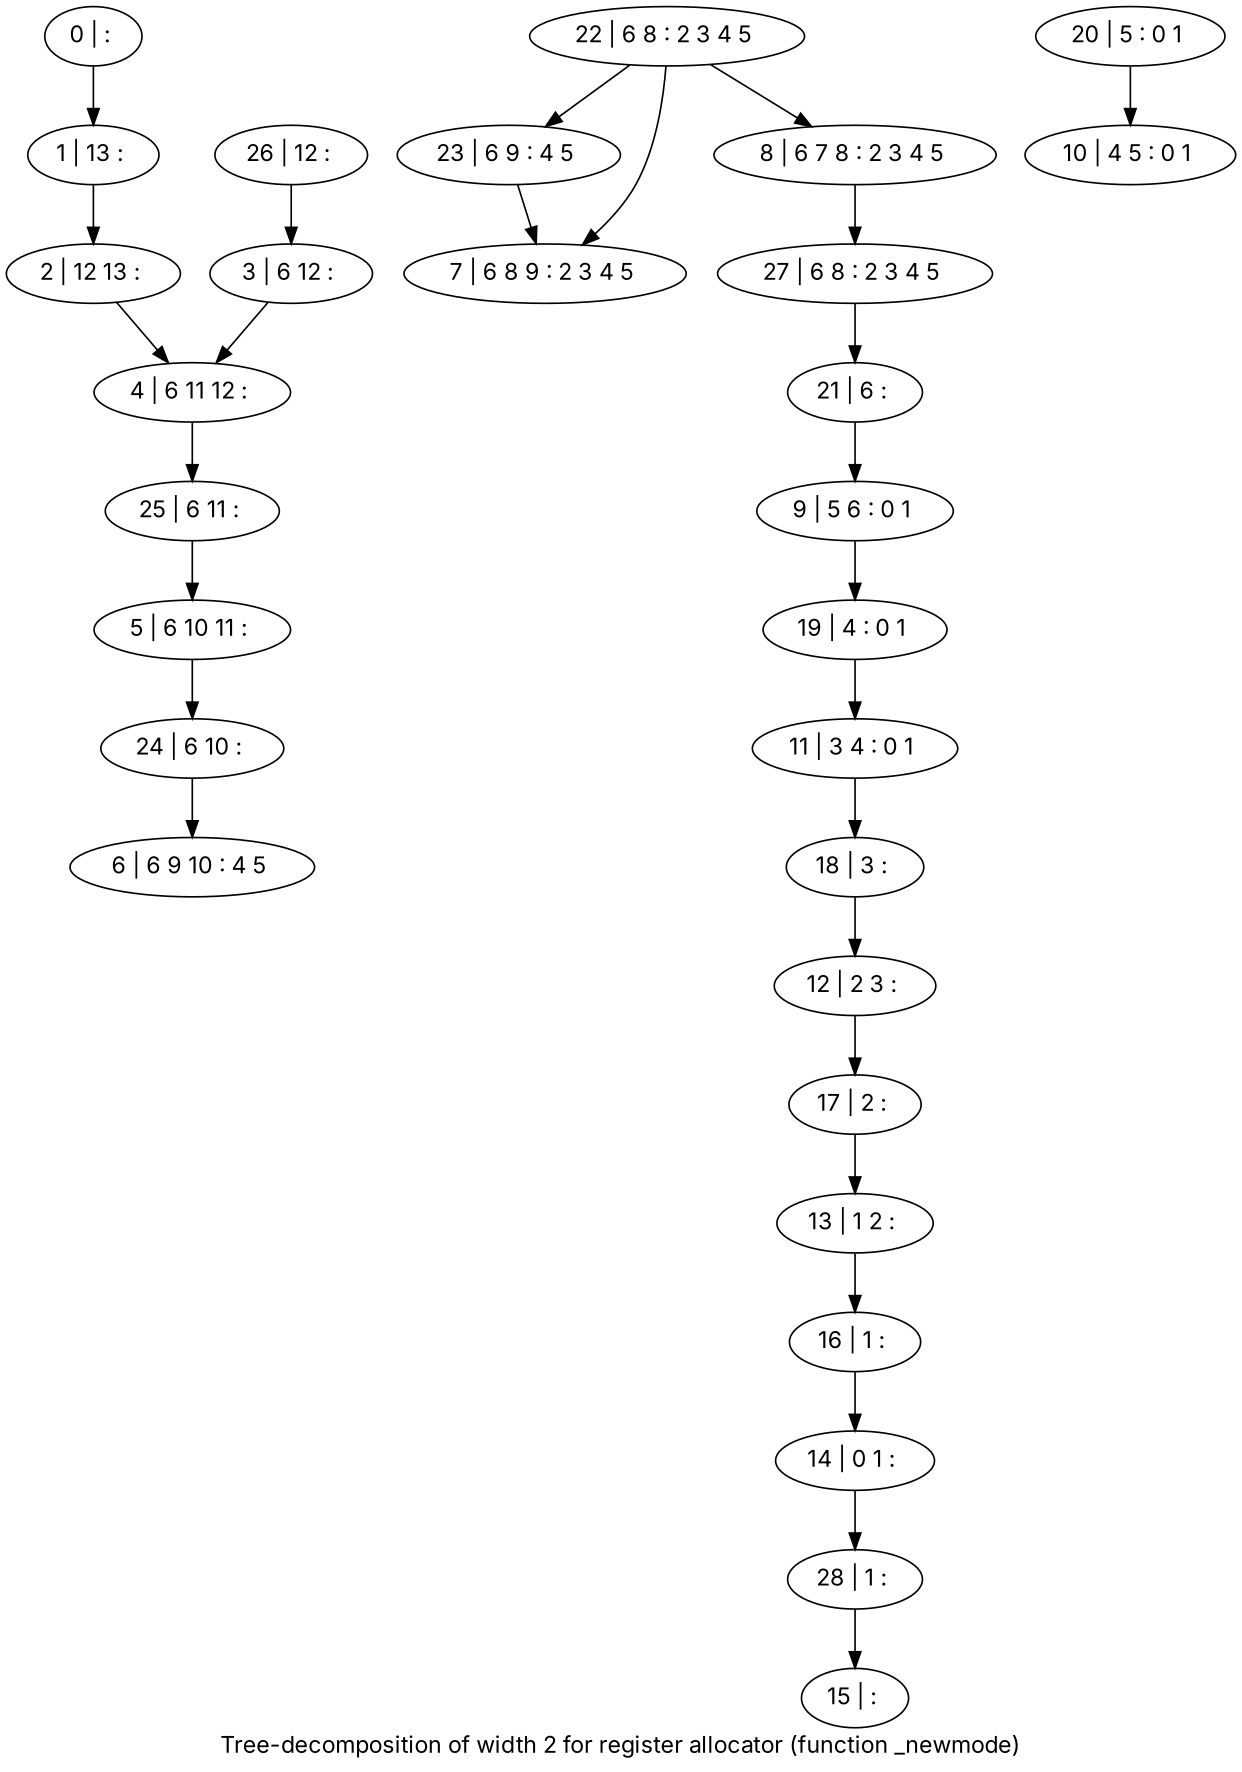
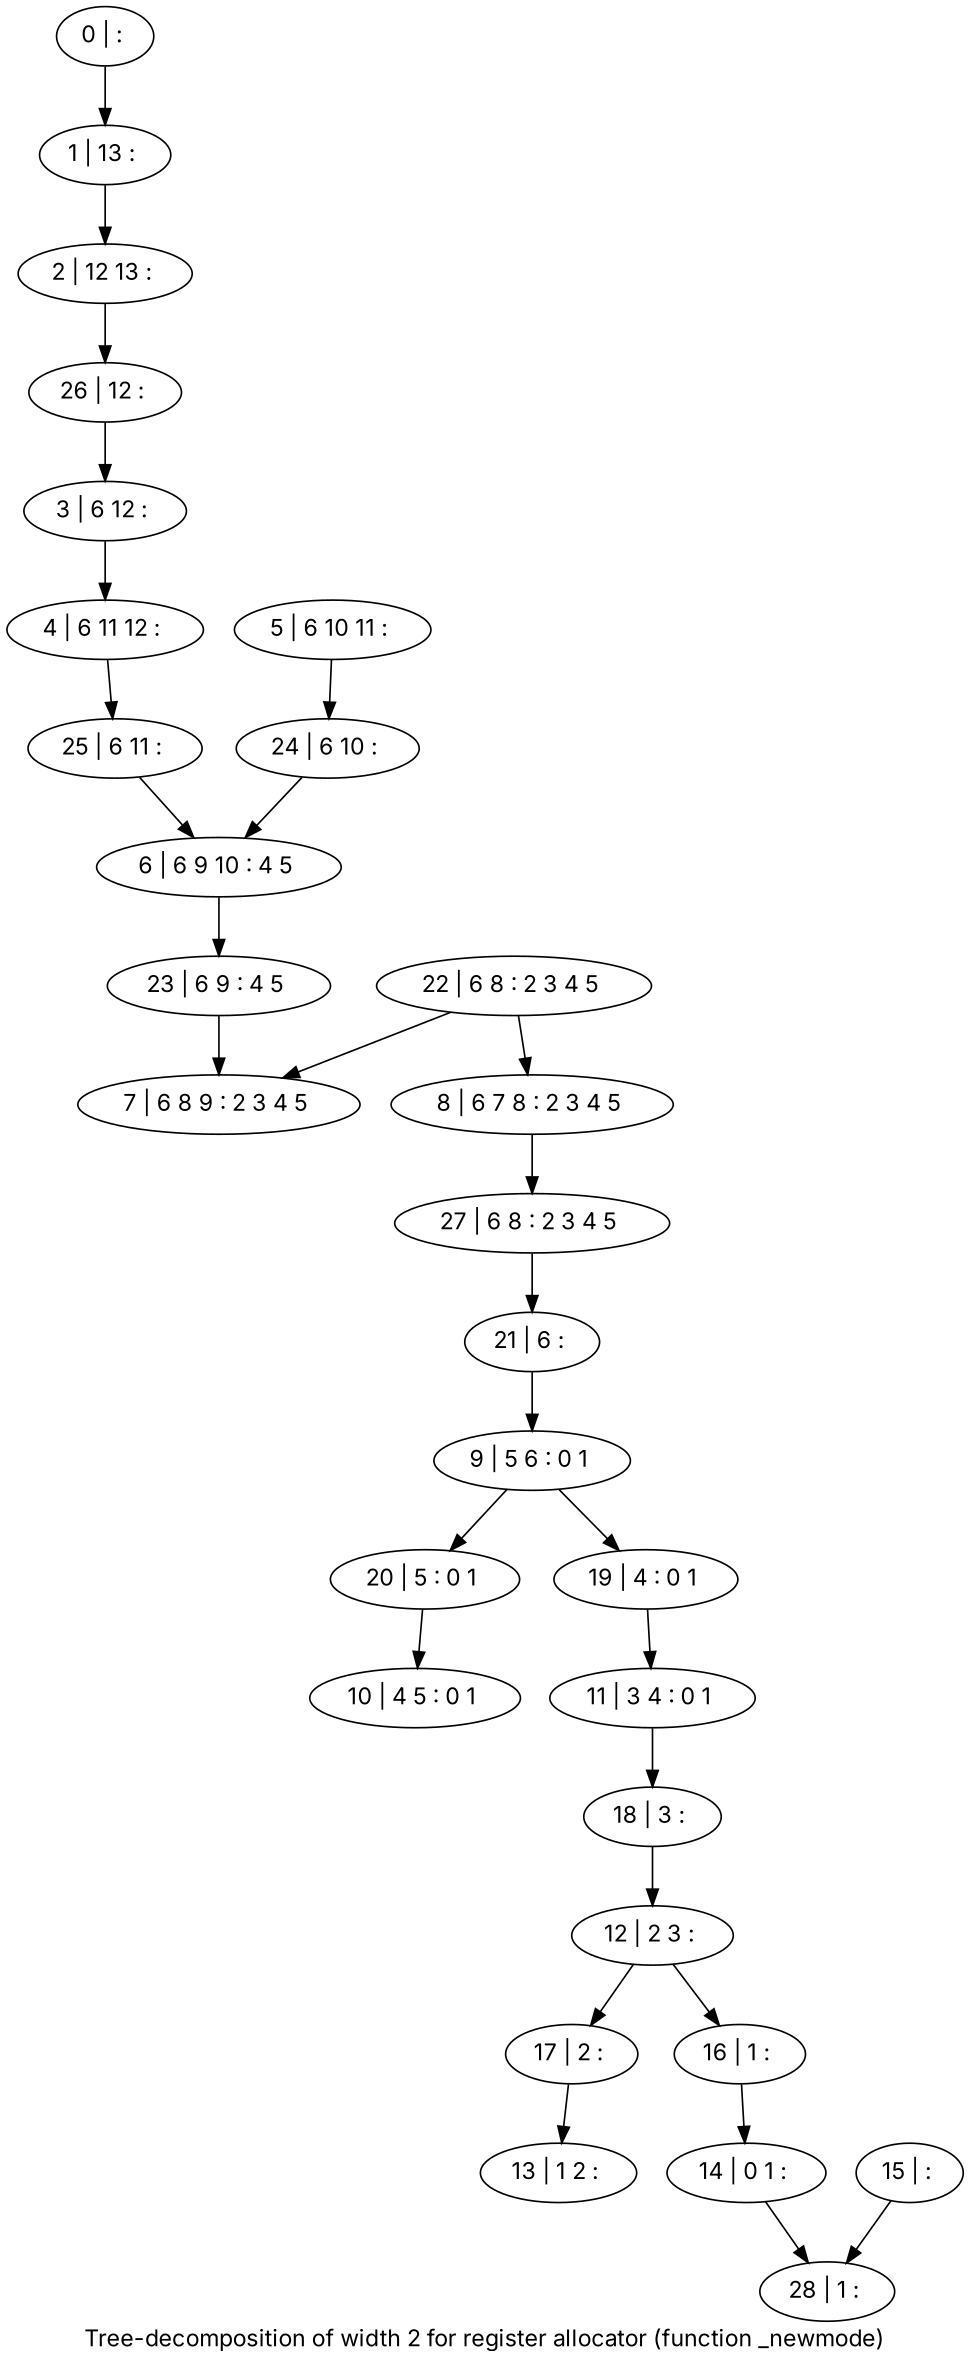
(594, 91) -> (219, 918)
(137, 326) -> (105, 325)
(192, 562) -> (161, 801)
(855, 1275) -> (691, 1988)
none -> (484, 1514)
(855, 1631) -> (874, 2225)
